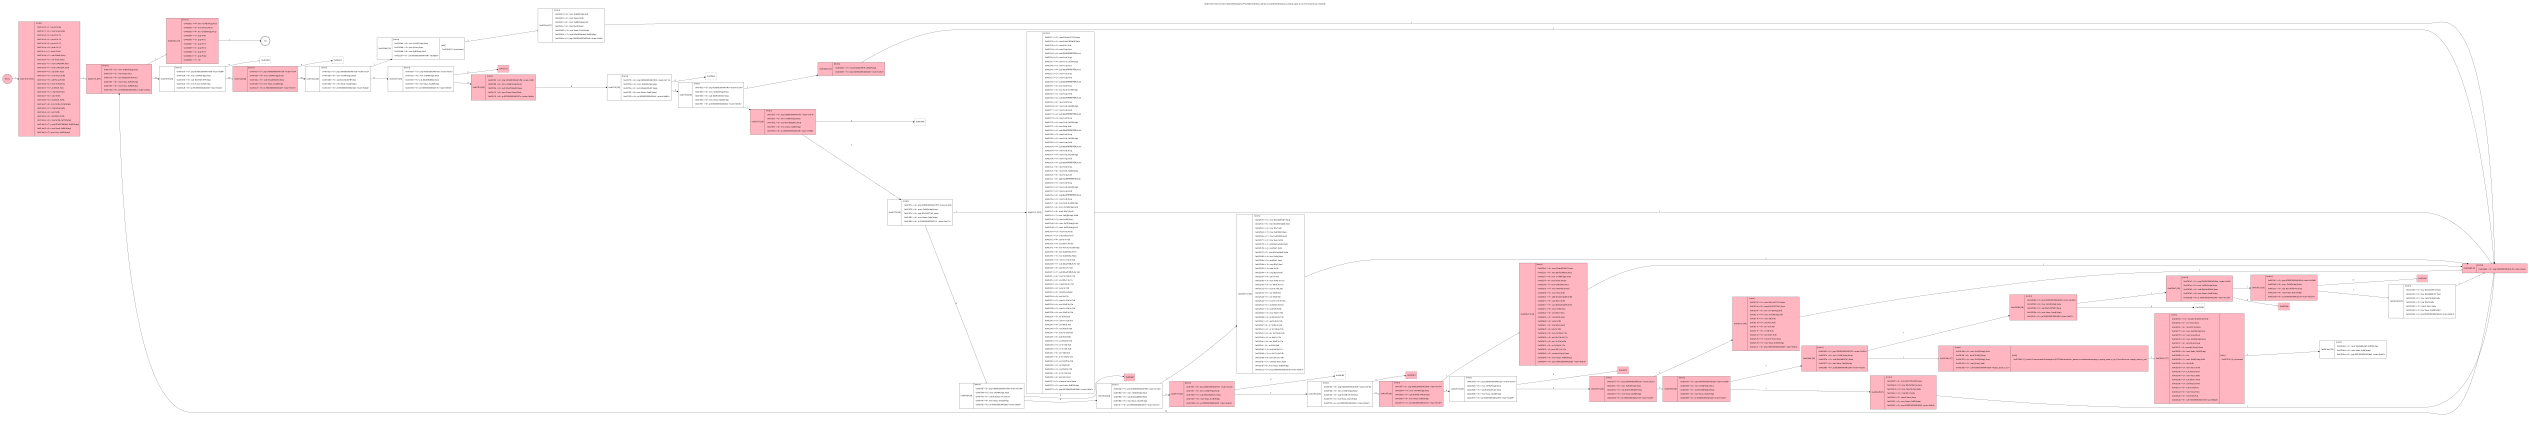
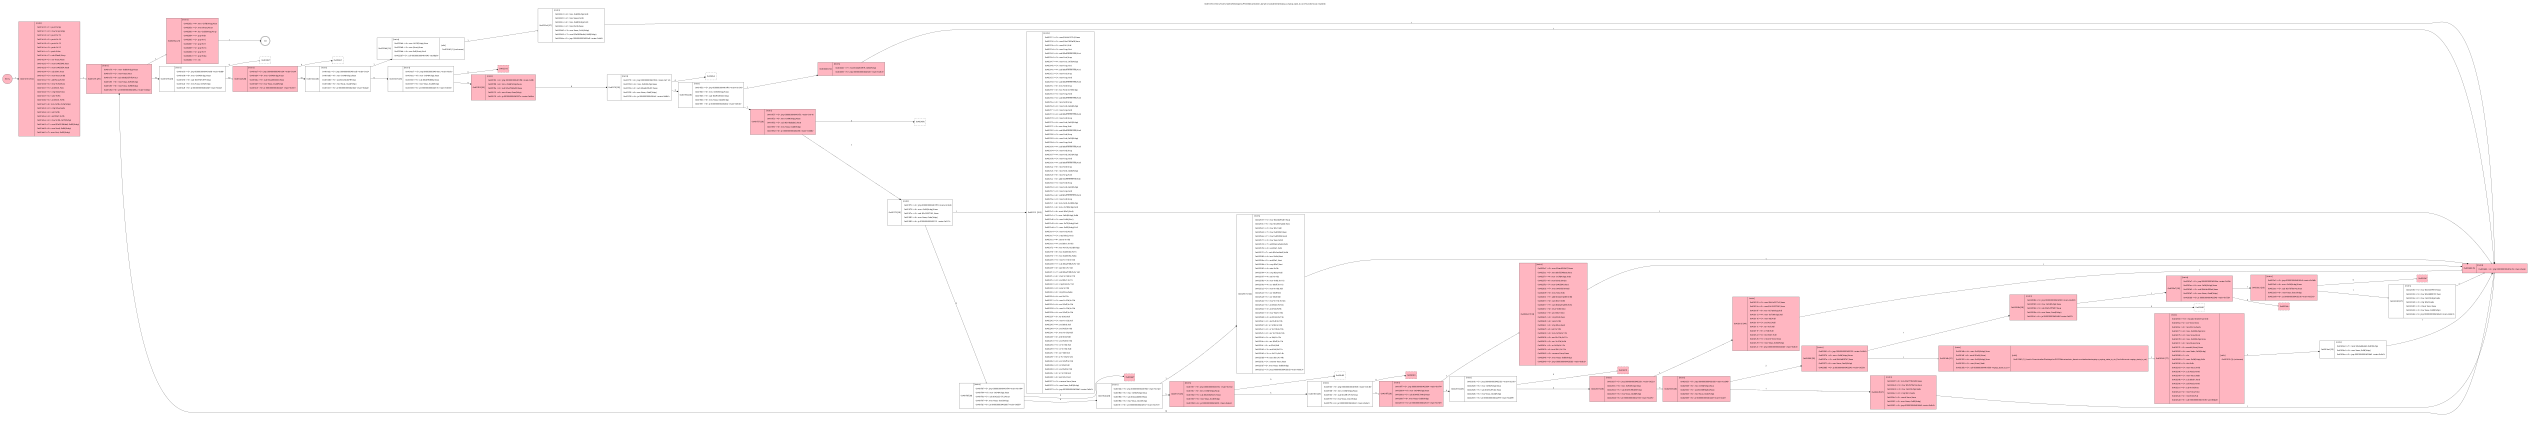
none -> (2450, 325)
